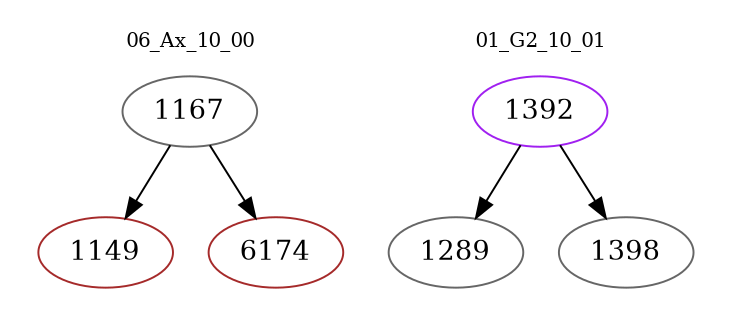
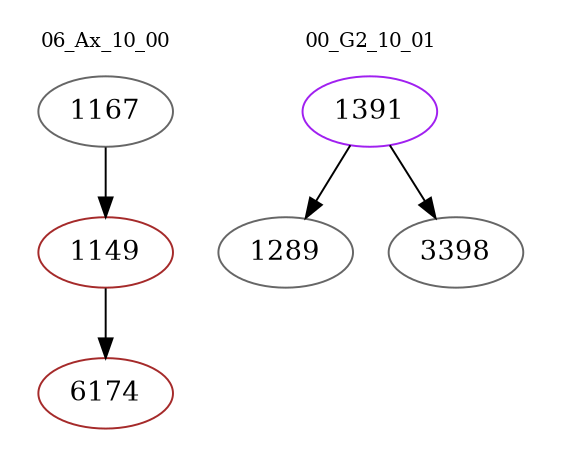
(541, 42) -> (371, 42)
(540, 112) -> (370, 112)
(227, 173) -> (106, 313)
(626, 252) -> (456, 252)
